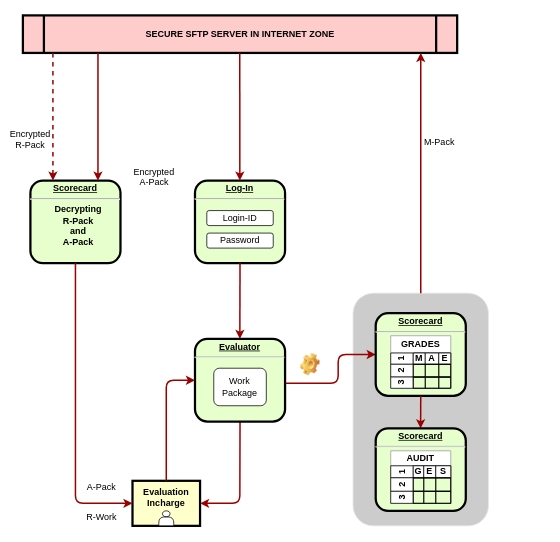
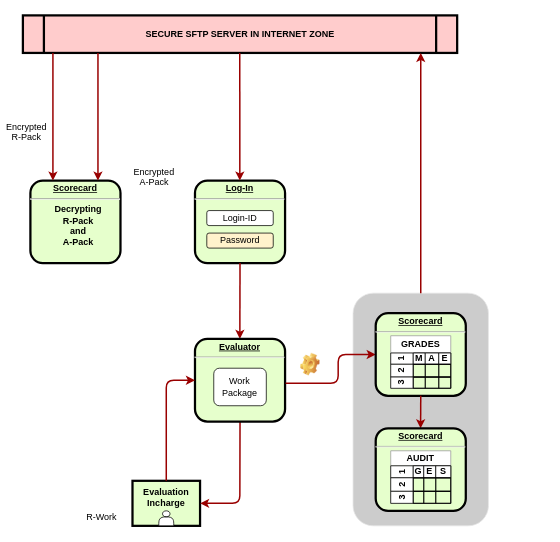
(53, 113) -> (53, 113)
(30, 135) -> (27, 128)
(439, 143) -> none
(240, 240) -> (240, 240)
(75, 405) -> none
(102, 488) -> none
(166, 503) -> (166, 503)
